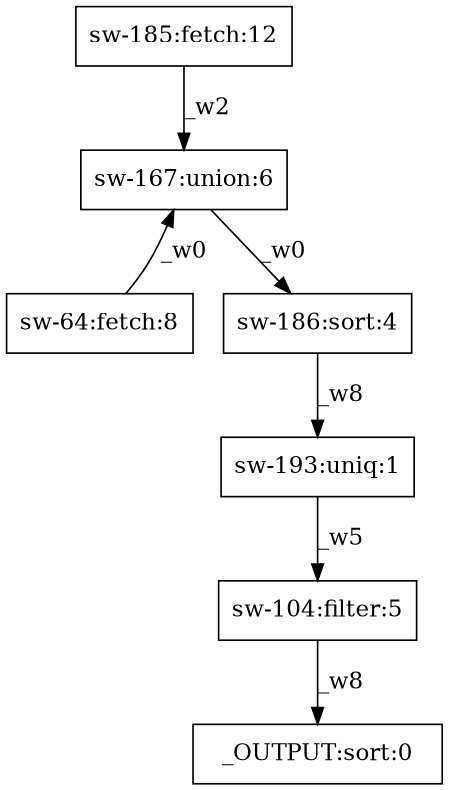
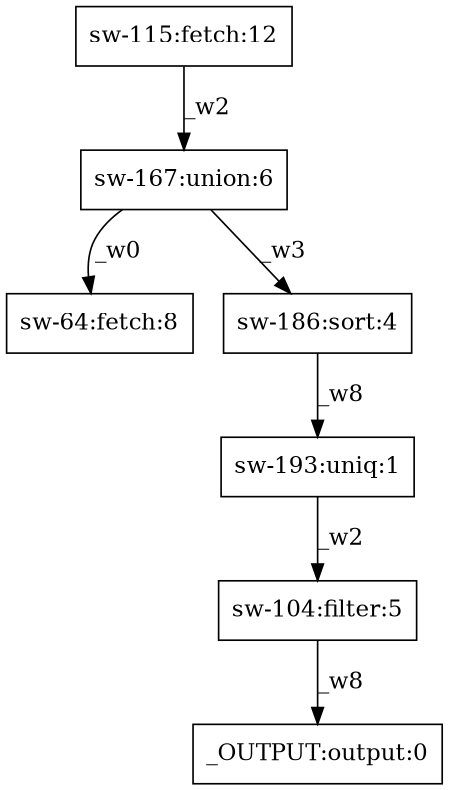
(184, 36) -> (184, 36)
(283, 252) -> (283, 252)
(149, 261) -> (95, 238)
(341, 539) -> (341, 539)
(318, 754) -> (318, 754)
